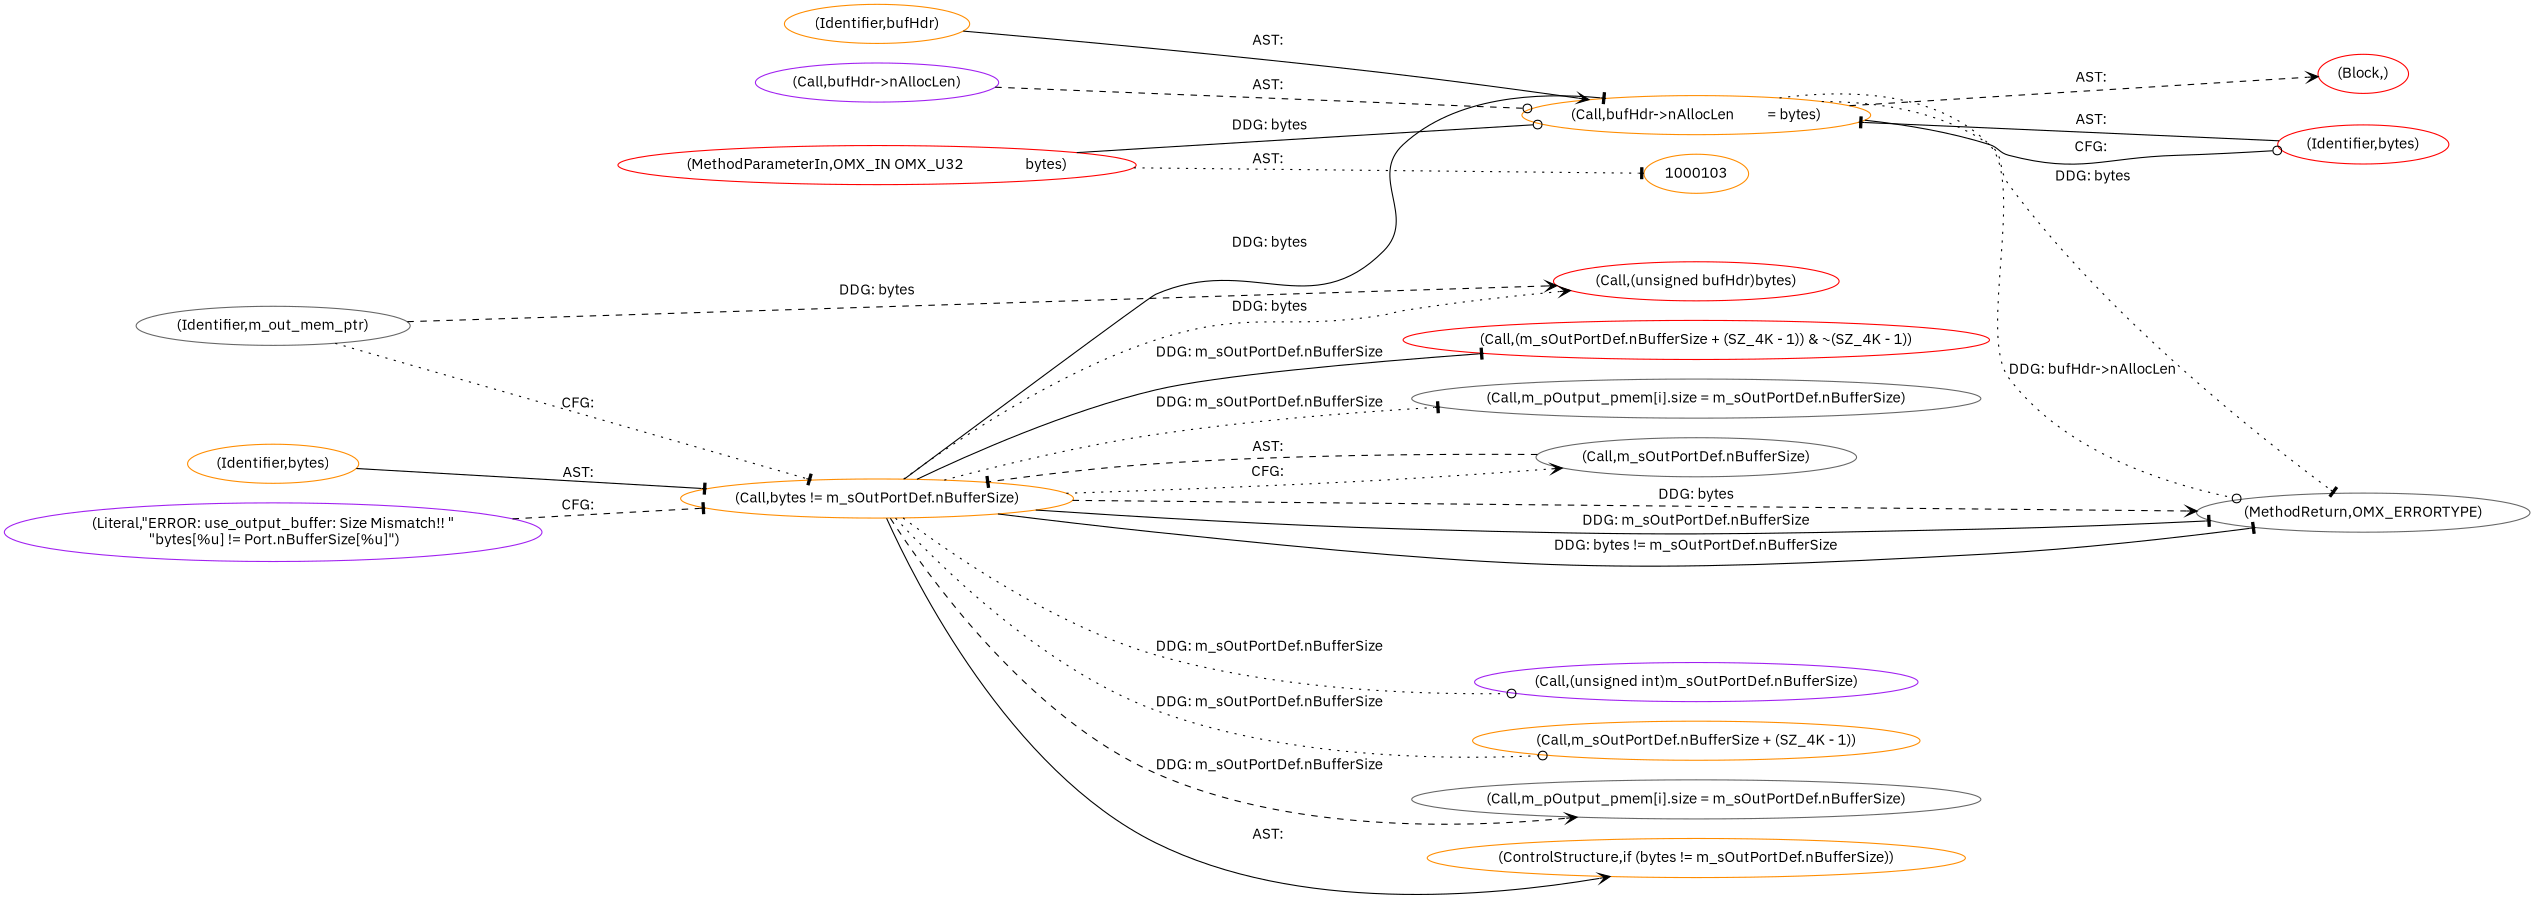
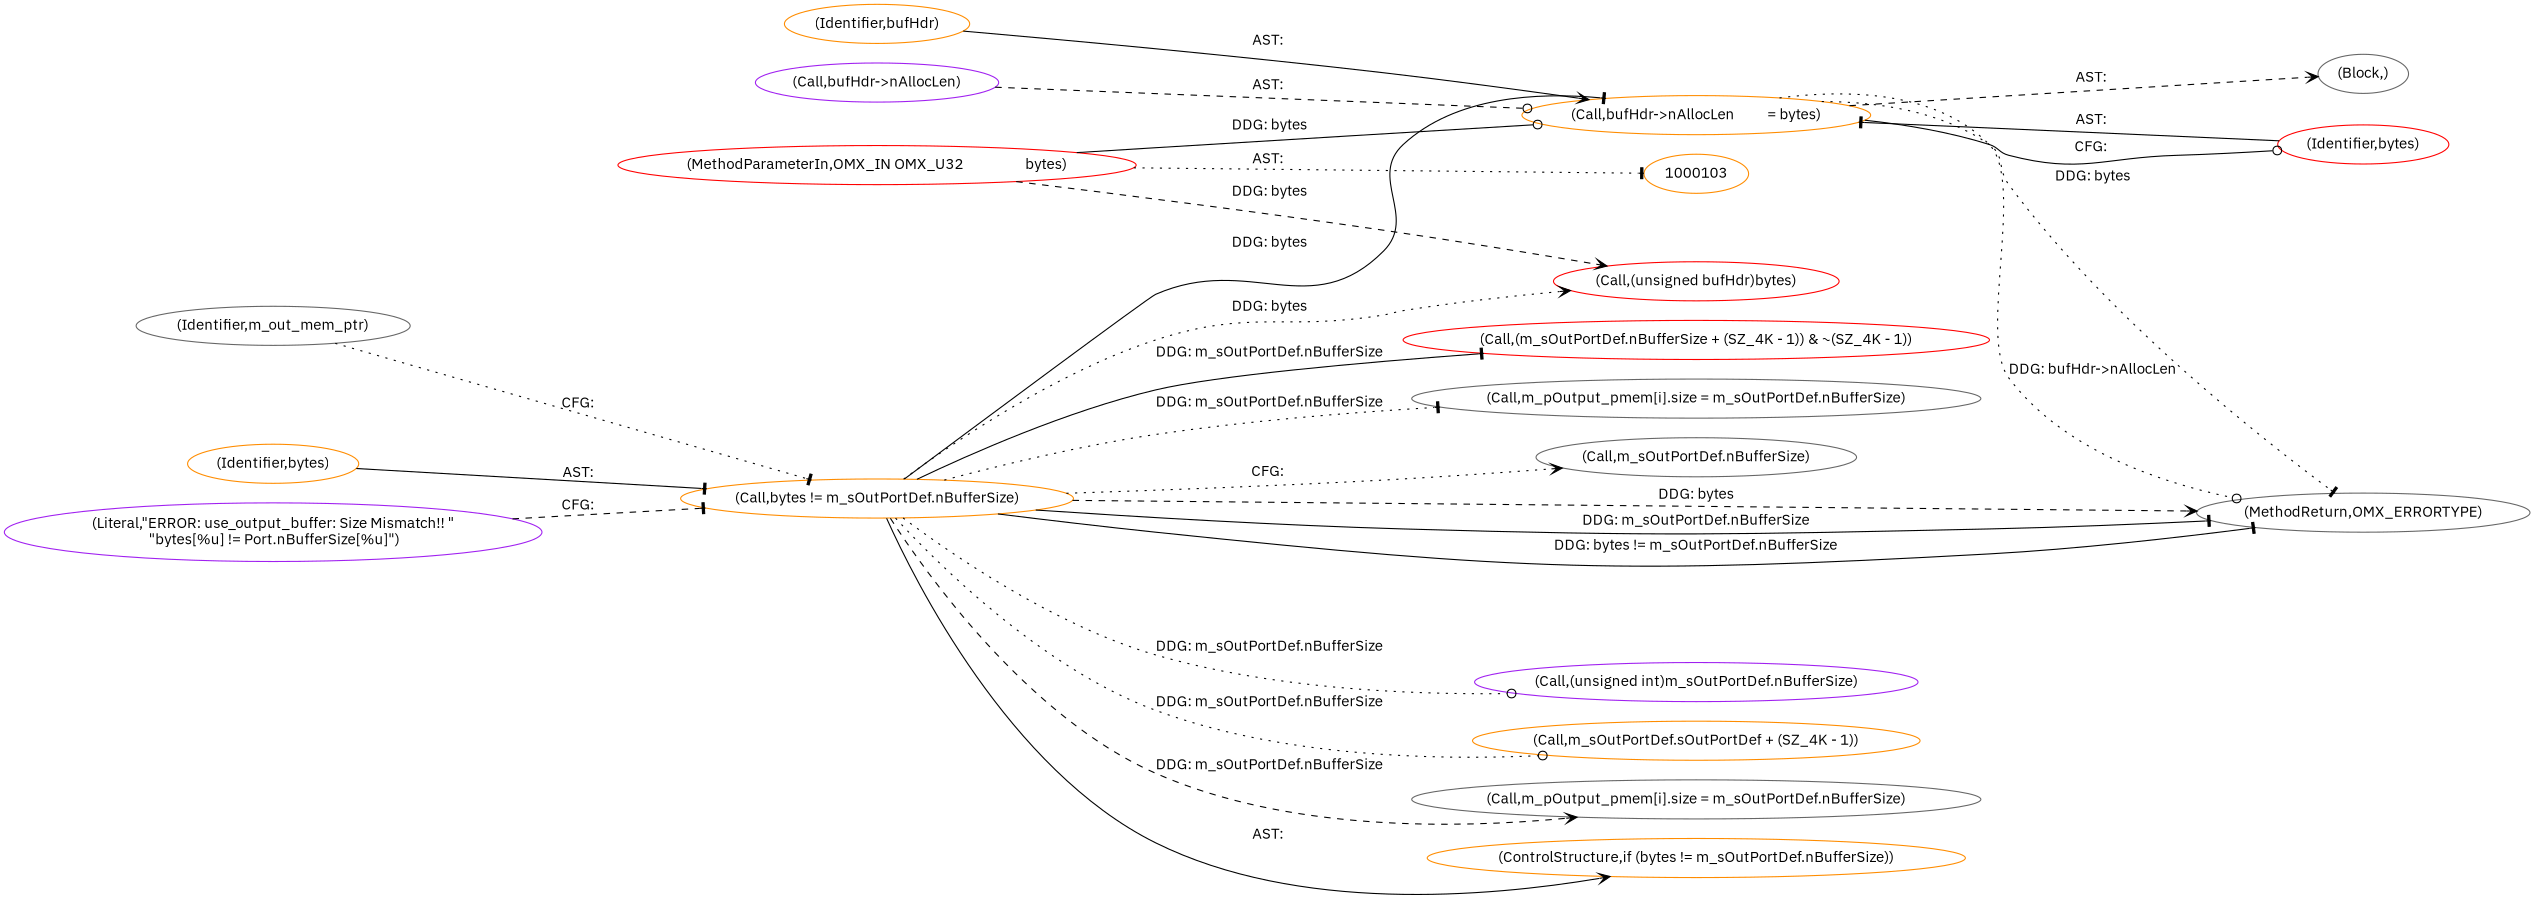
(2363, 74) -> (2363, 74)
(977, 304) -> (1307, 219)
(1264, 458) -> none
(1696, 741) -> (1696, 741)
